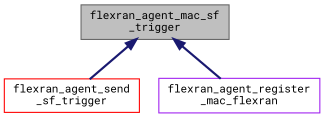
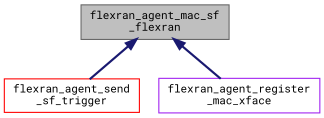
(155, 22) -> (155, 22)
(239, 96) -> (239, 96)
